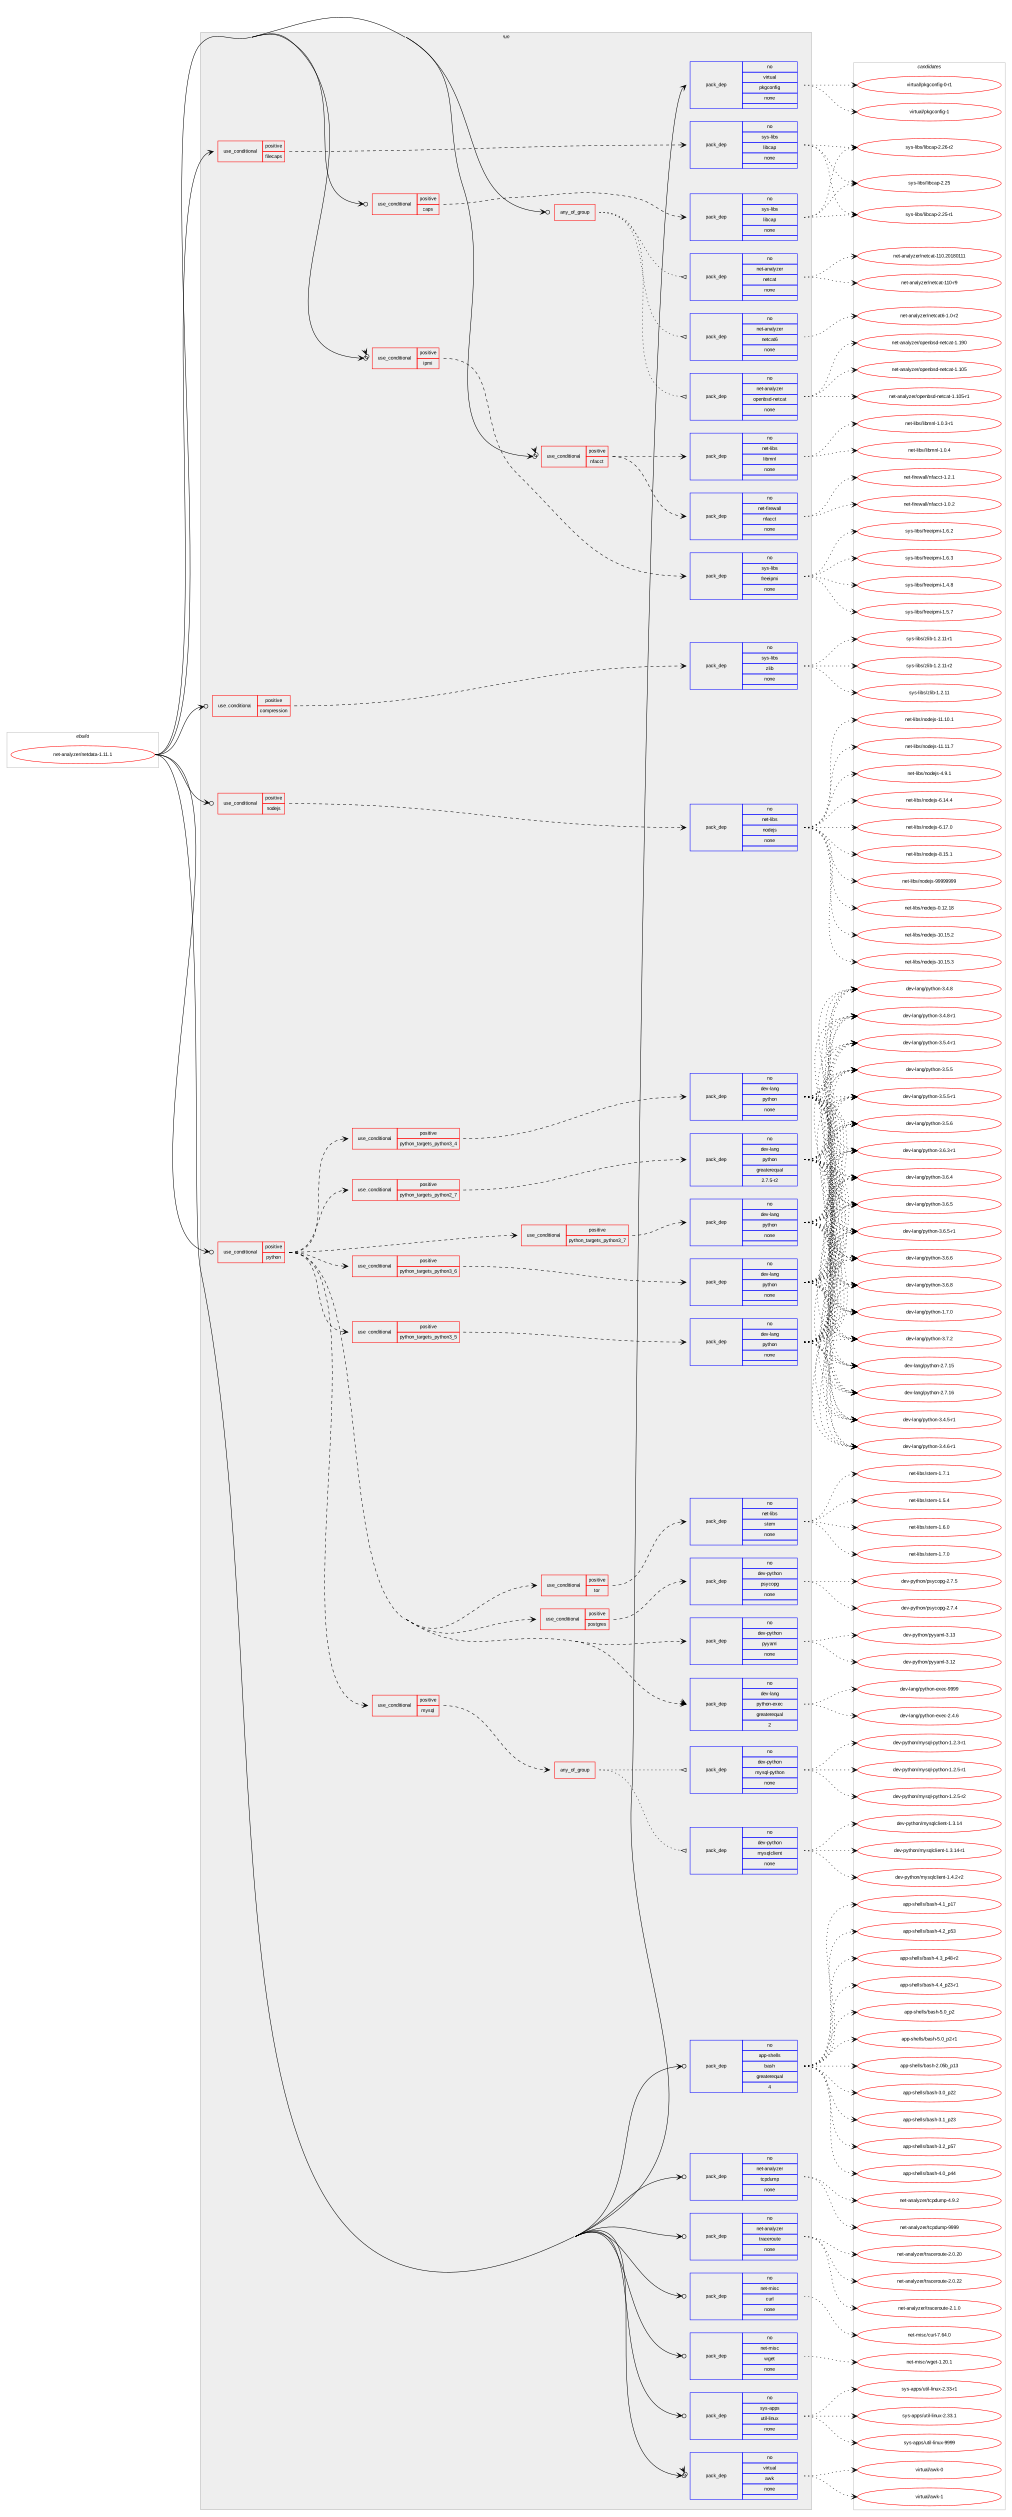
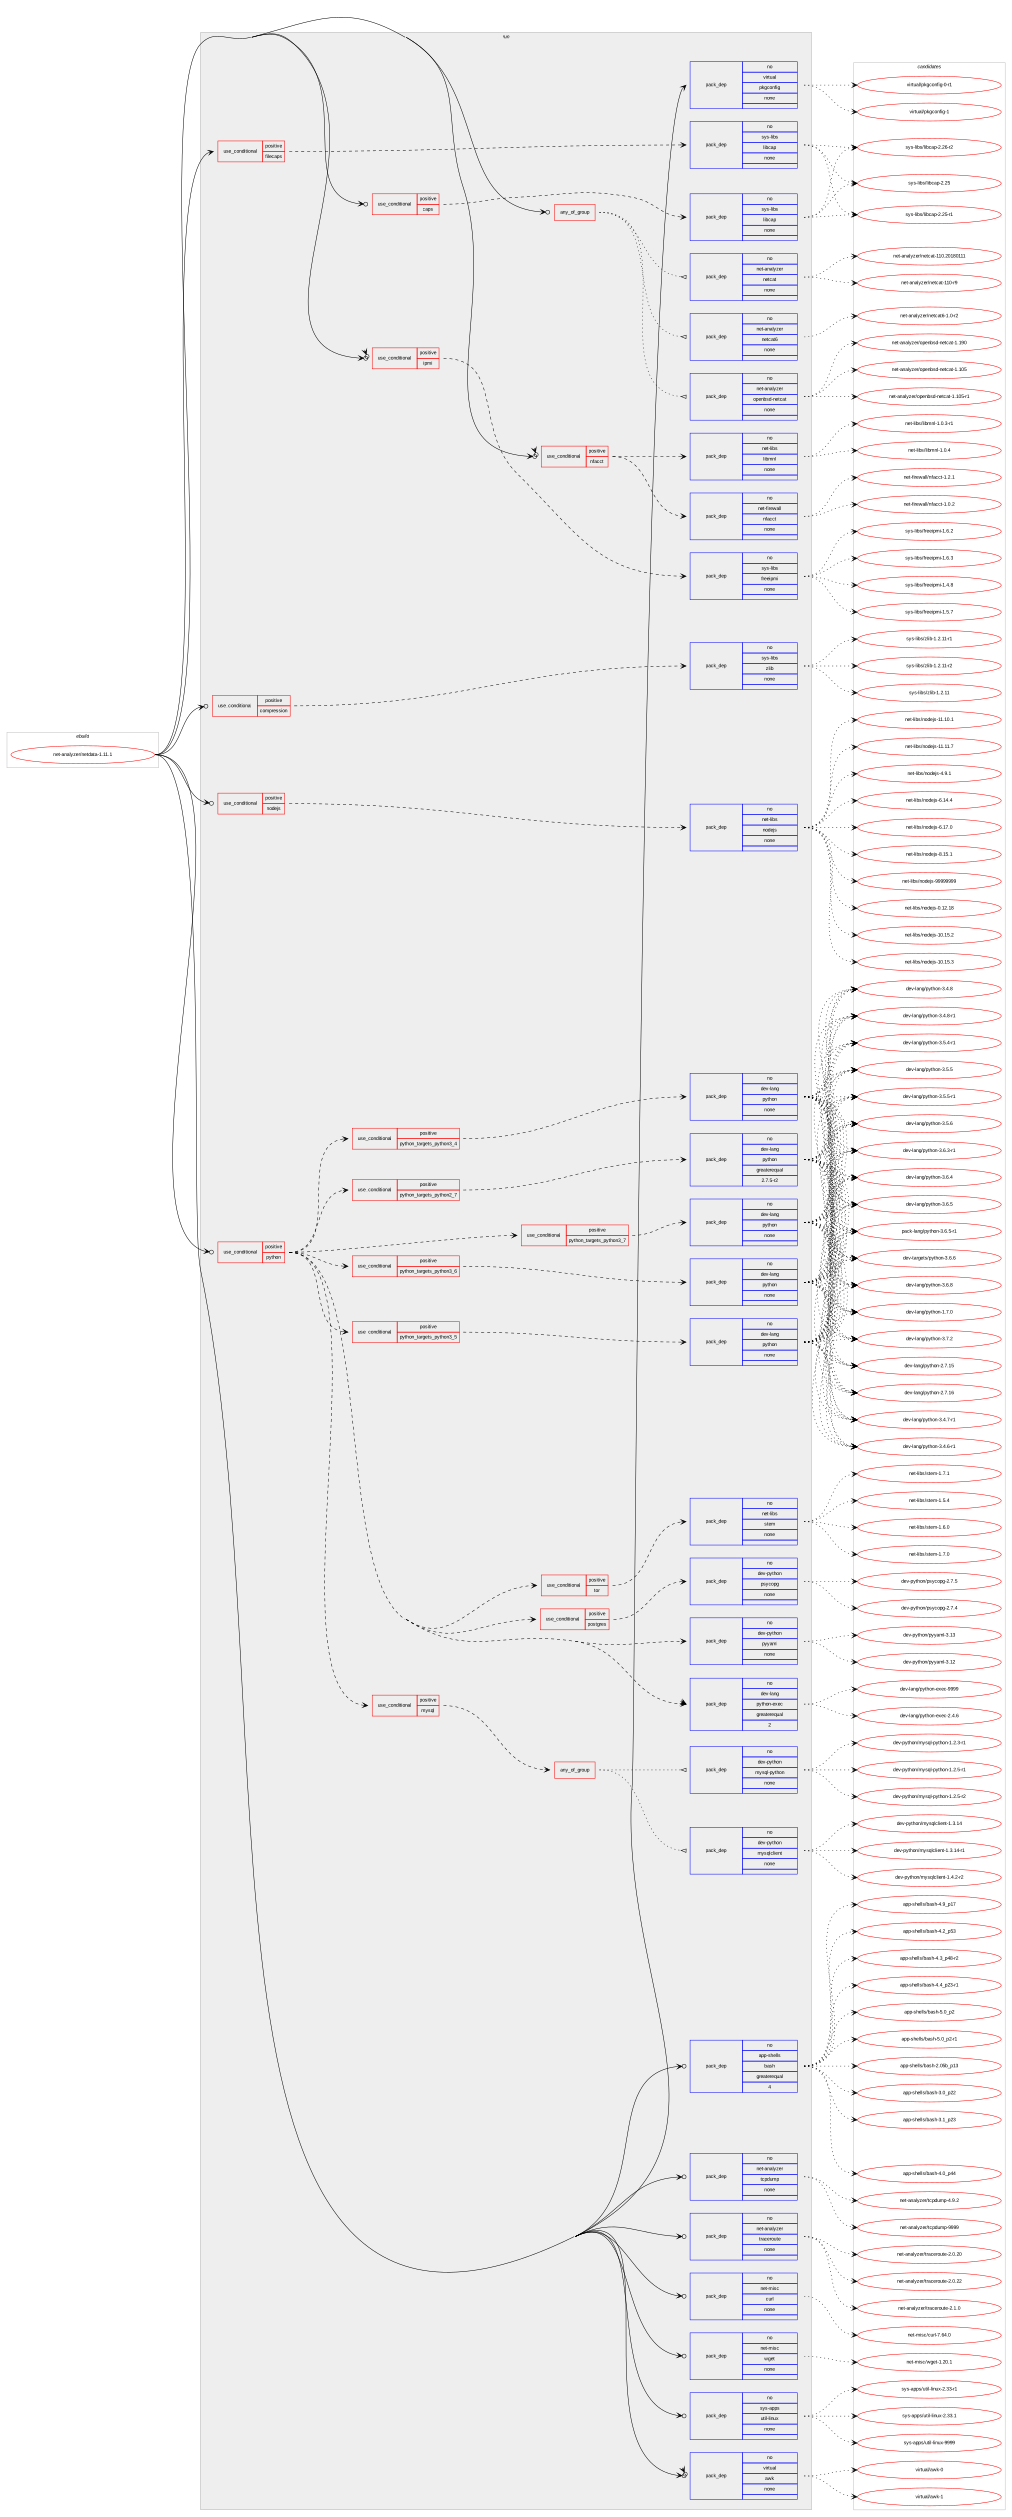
(929, 1231) -> (929, 1231)
(929, 1258) -> (929, 1258)
(929, 1420) -> (929, 1420)
(929, 1905) -> (929, 1905)
(929, 2147) -> none
